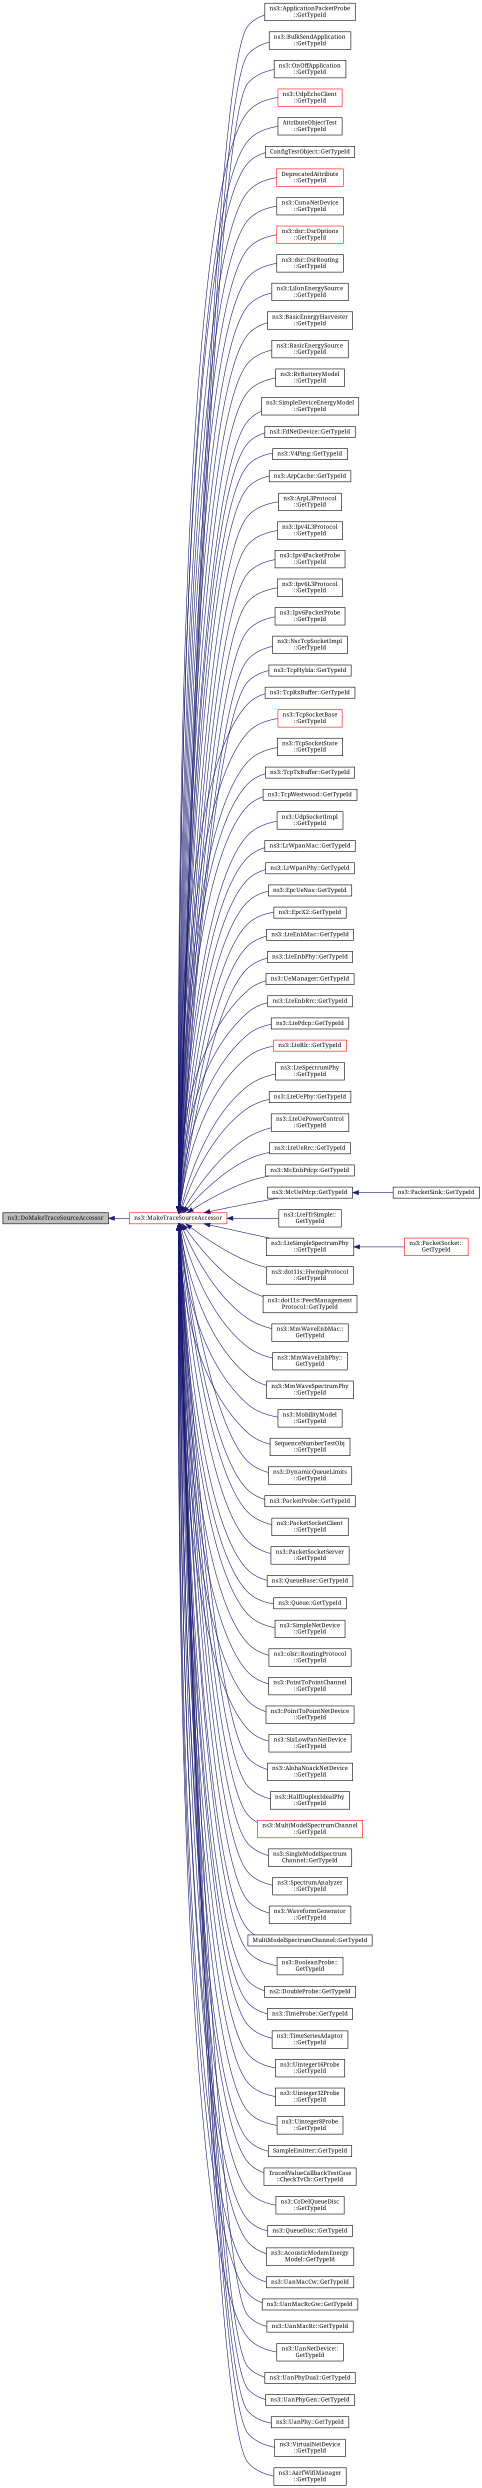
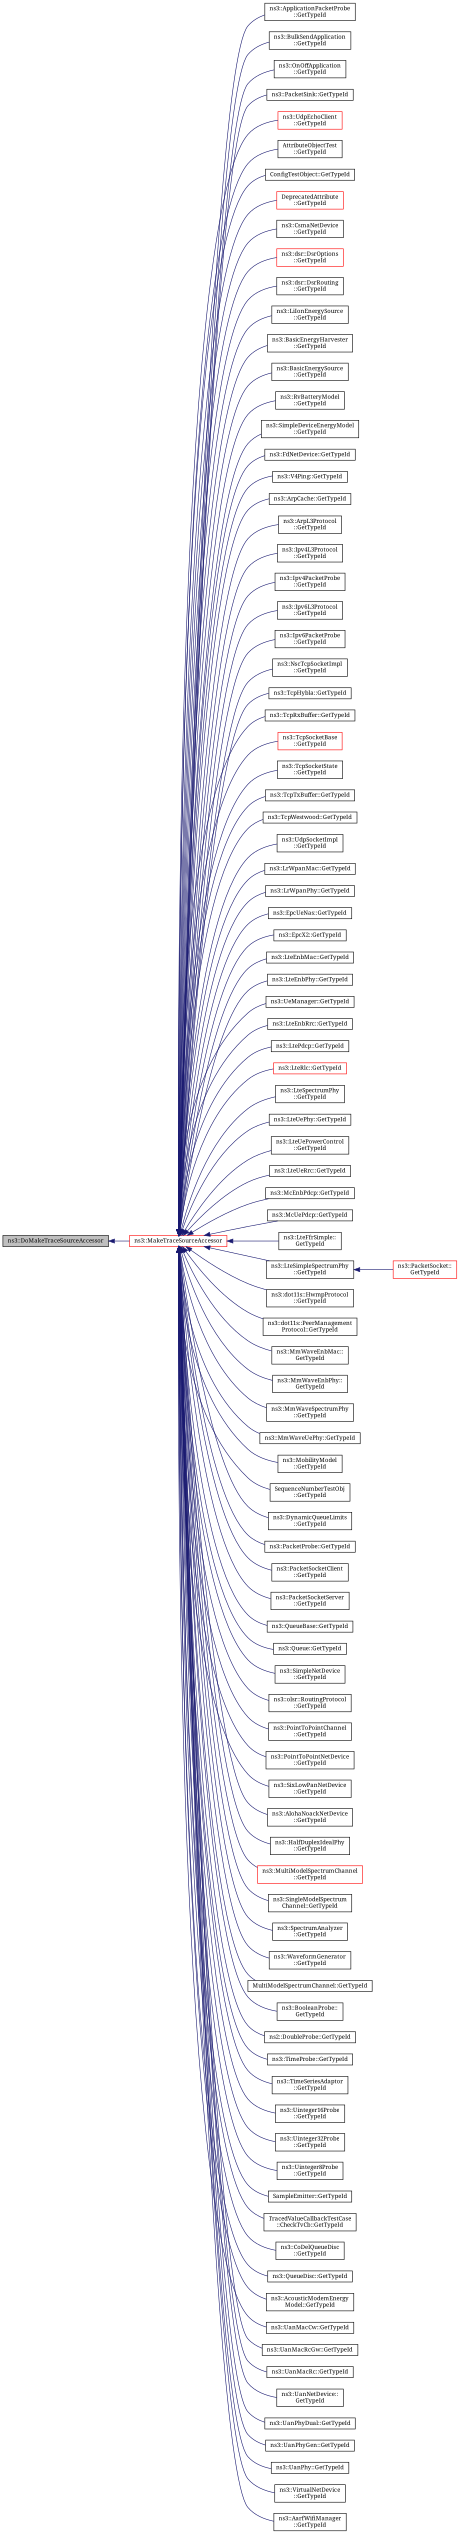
(376, 1193) -> (199, 655)
none -> (310, 1438)
